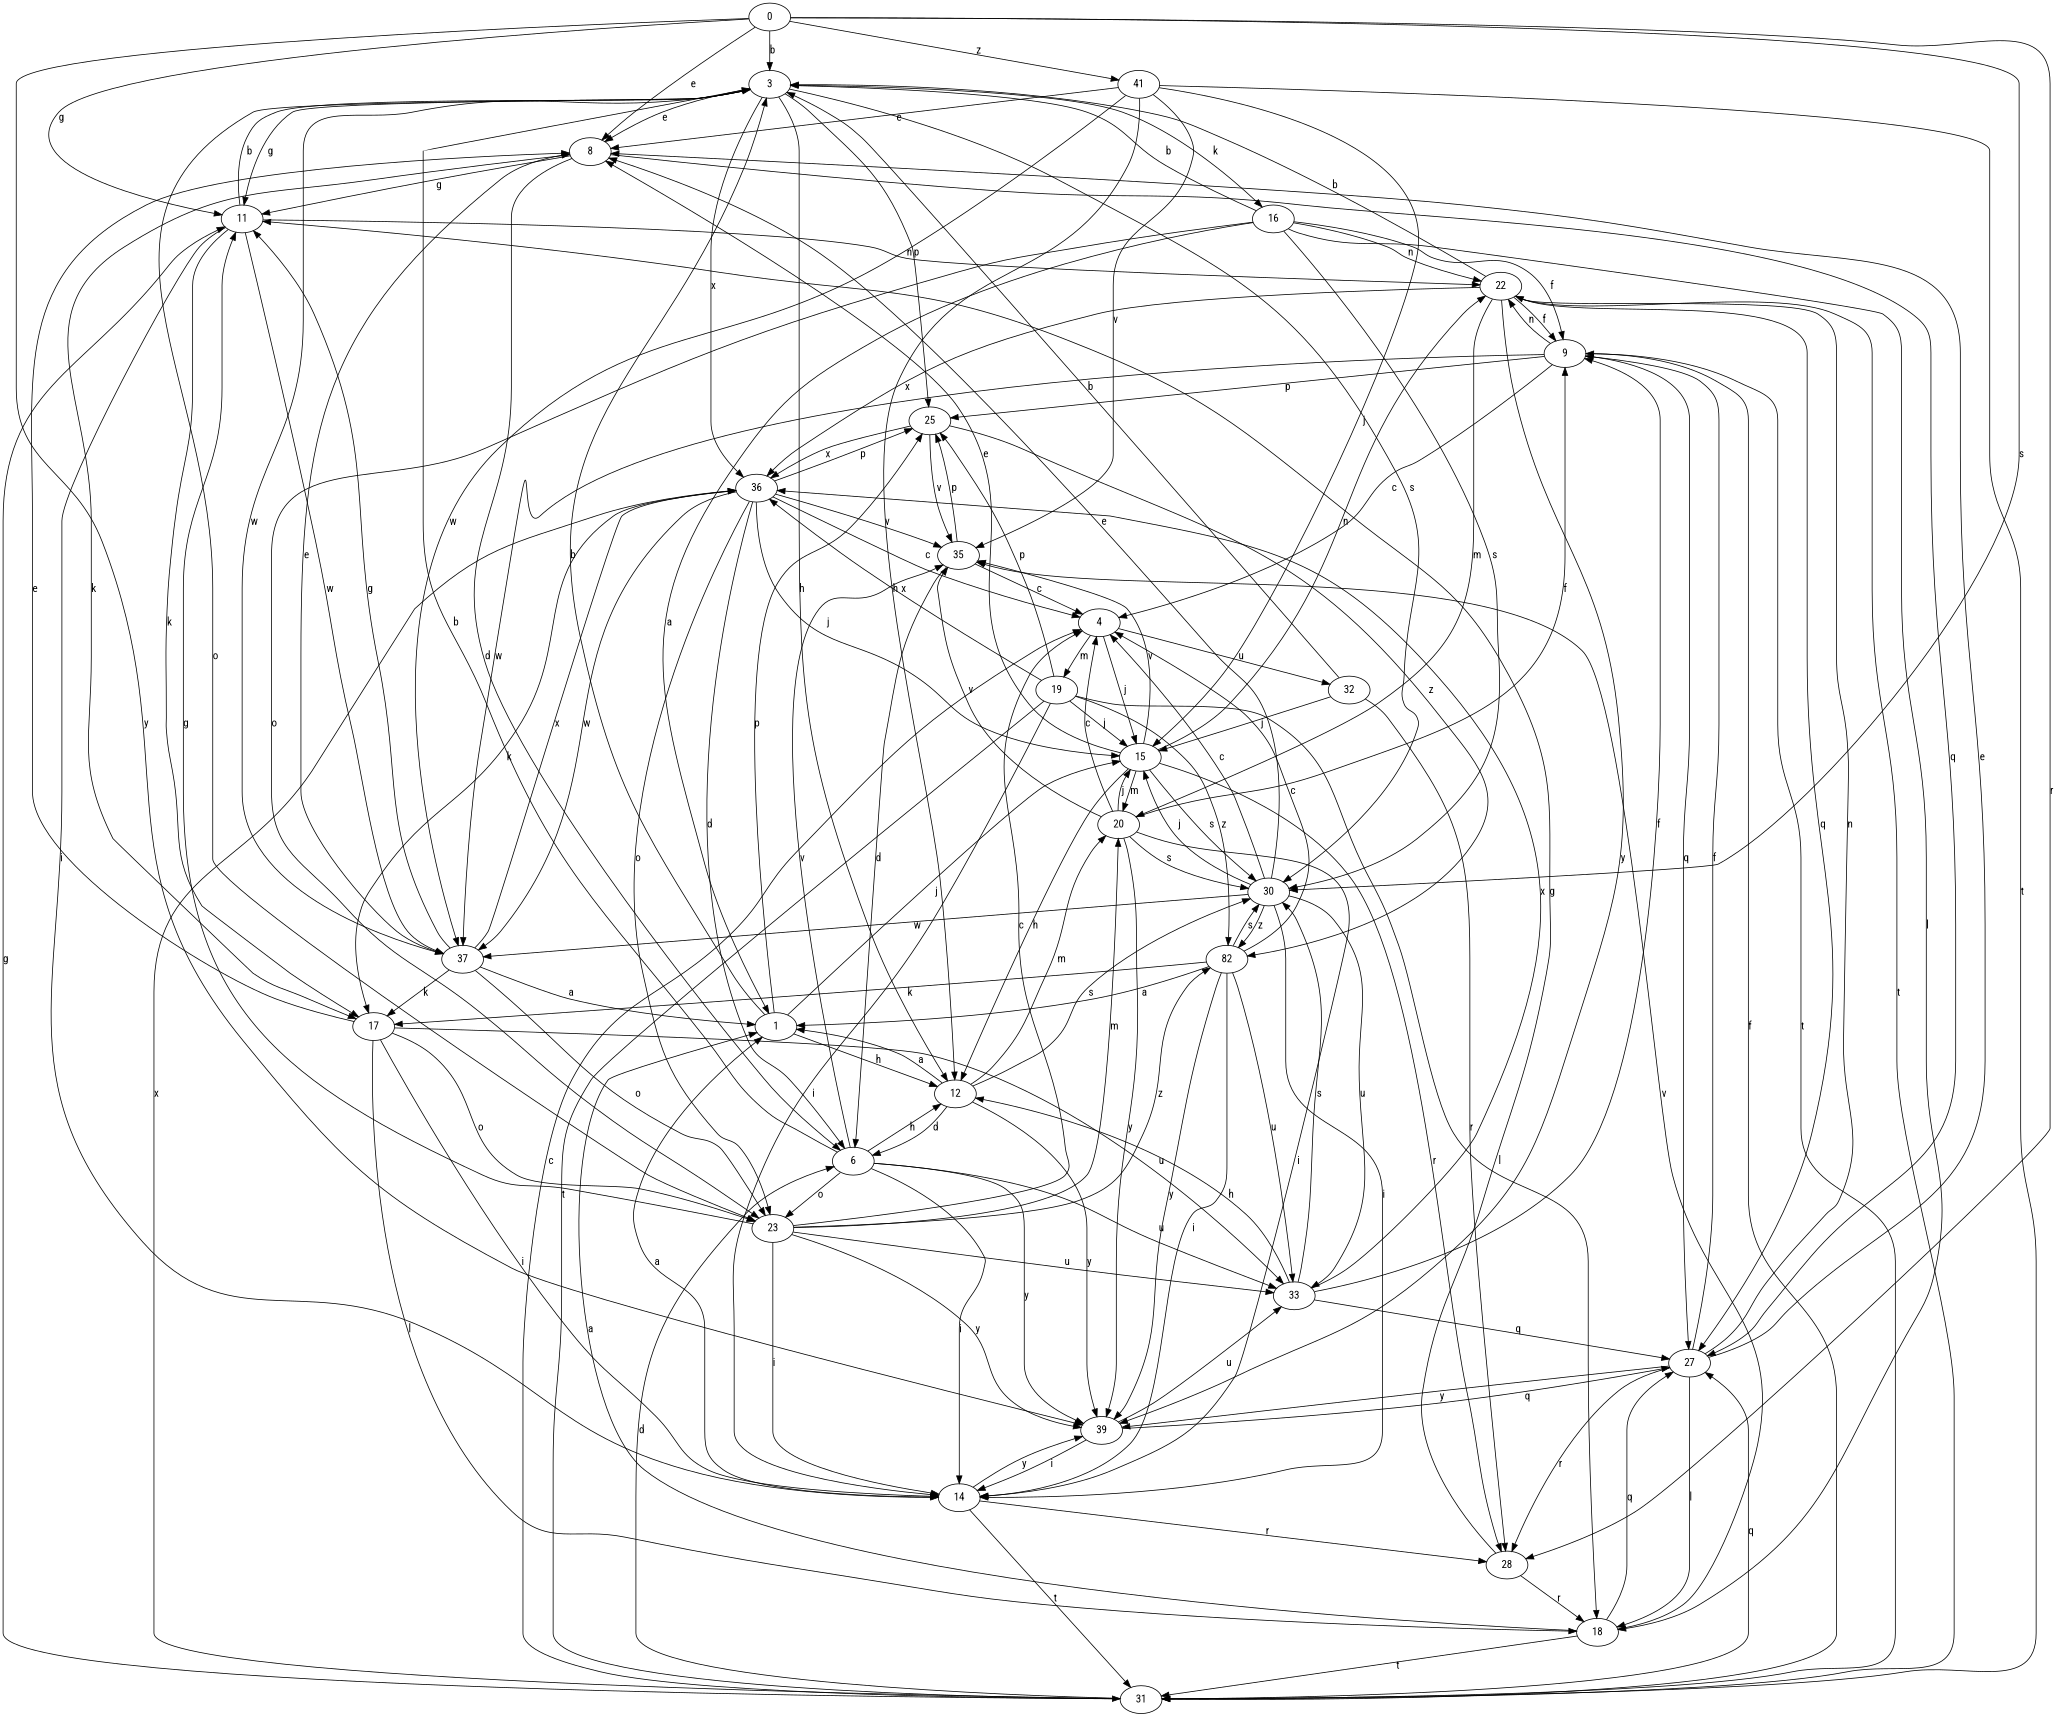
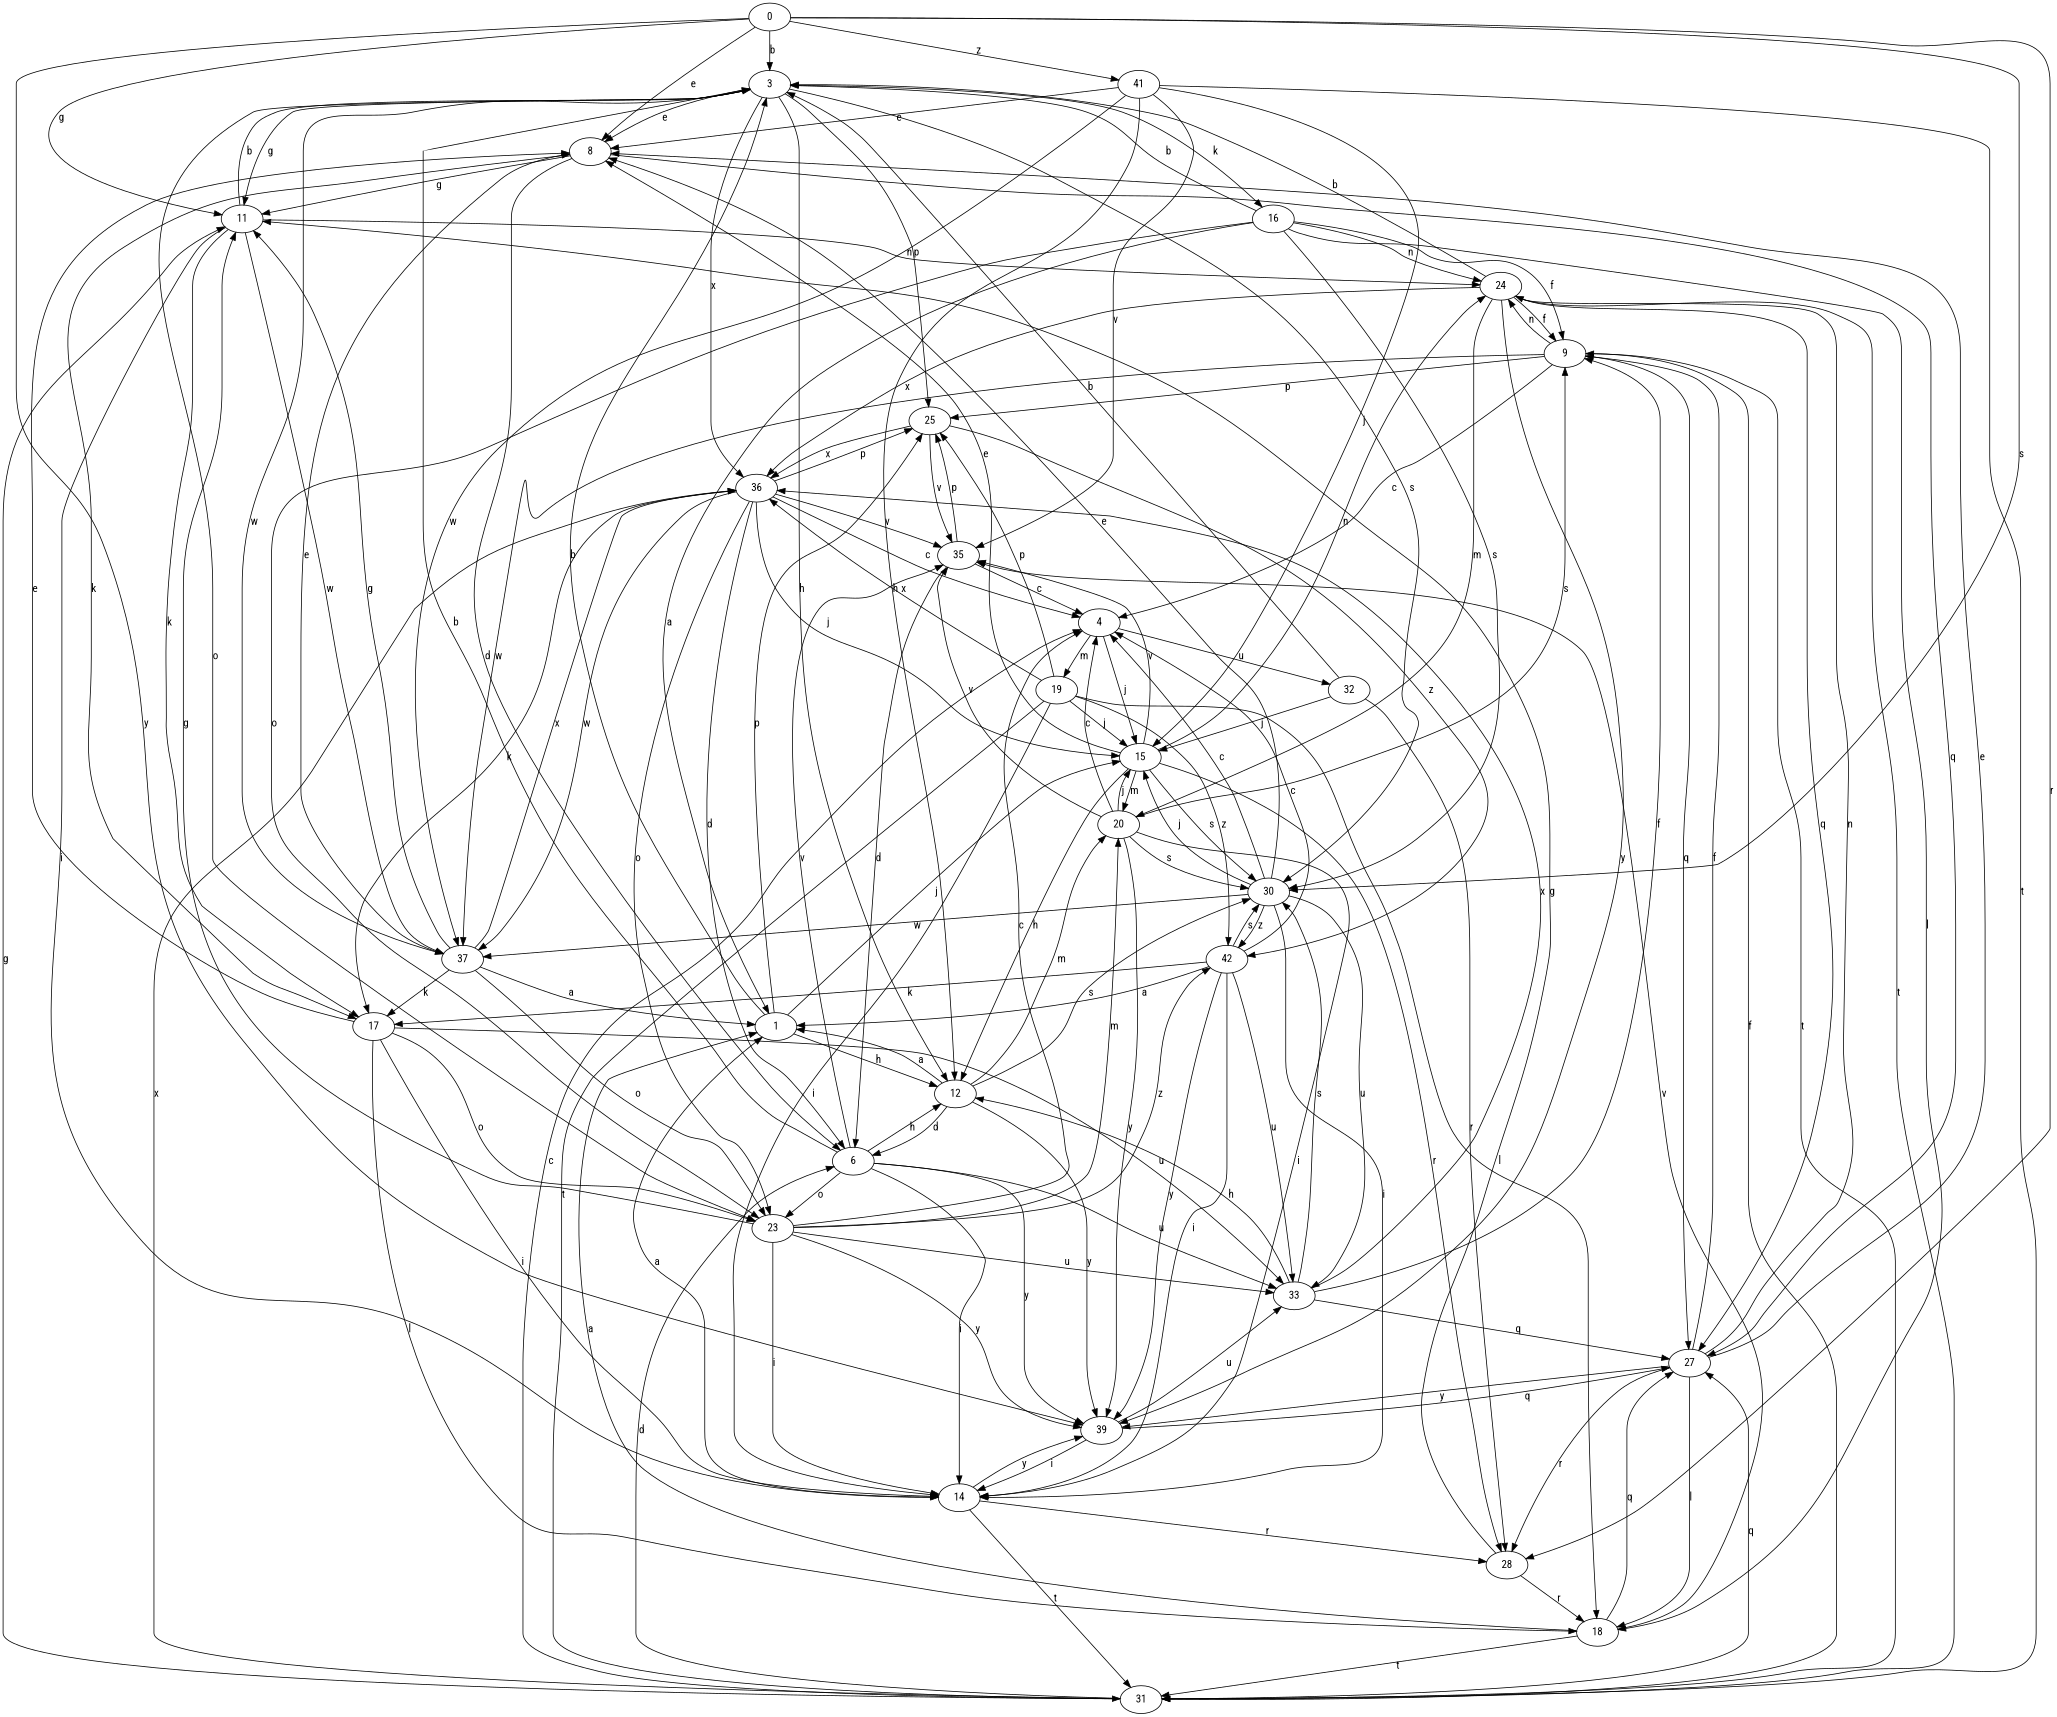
(1501, 286) -> (1501, 286)
(1565, 589) -> (1566, 589)
(1227, 959) -> (1227, 959)
